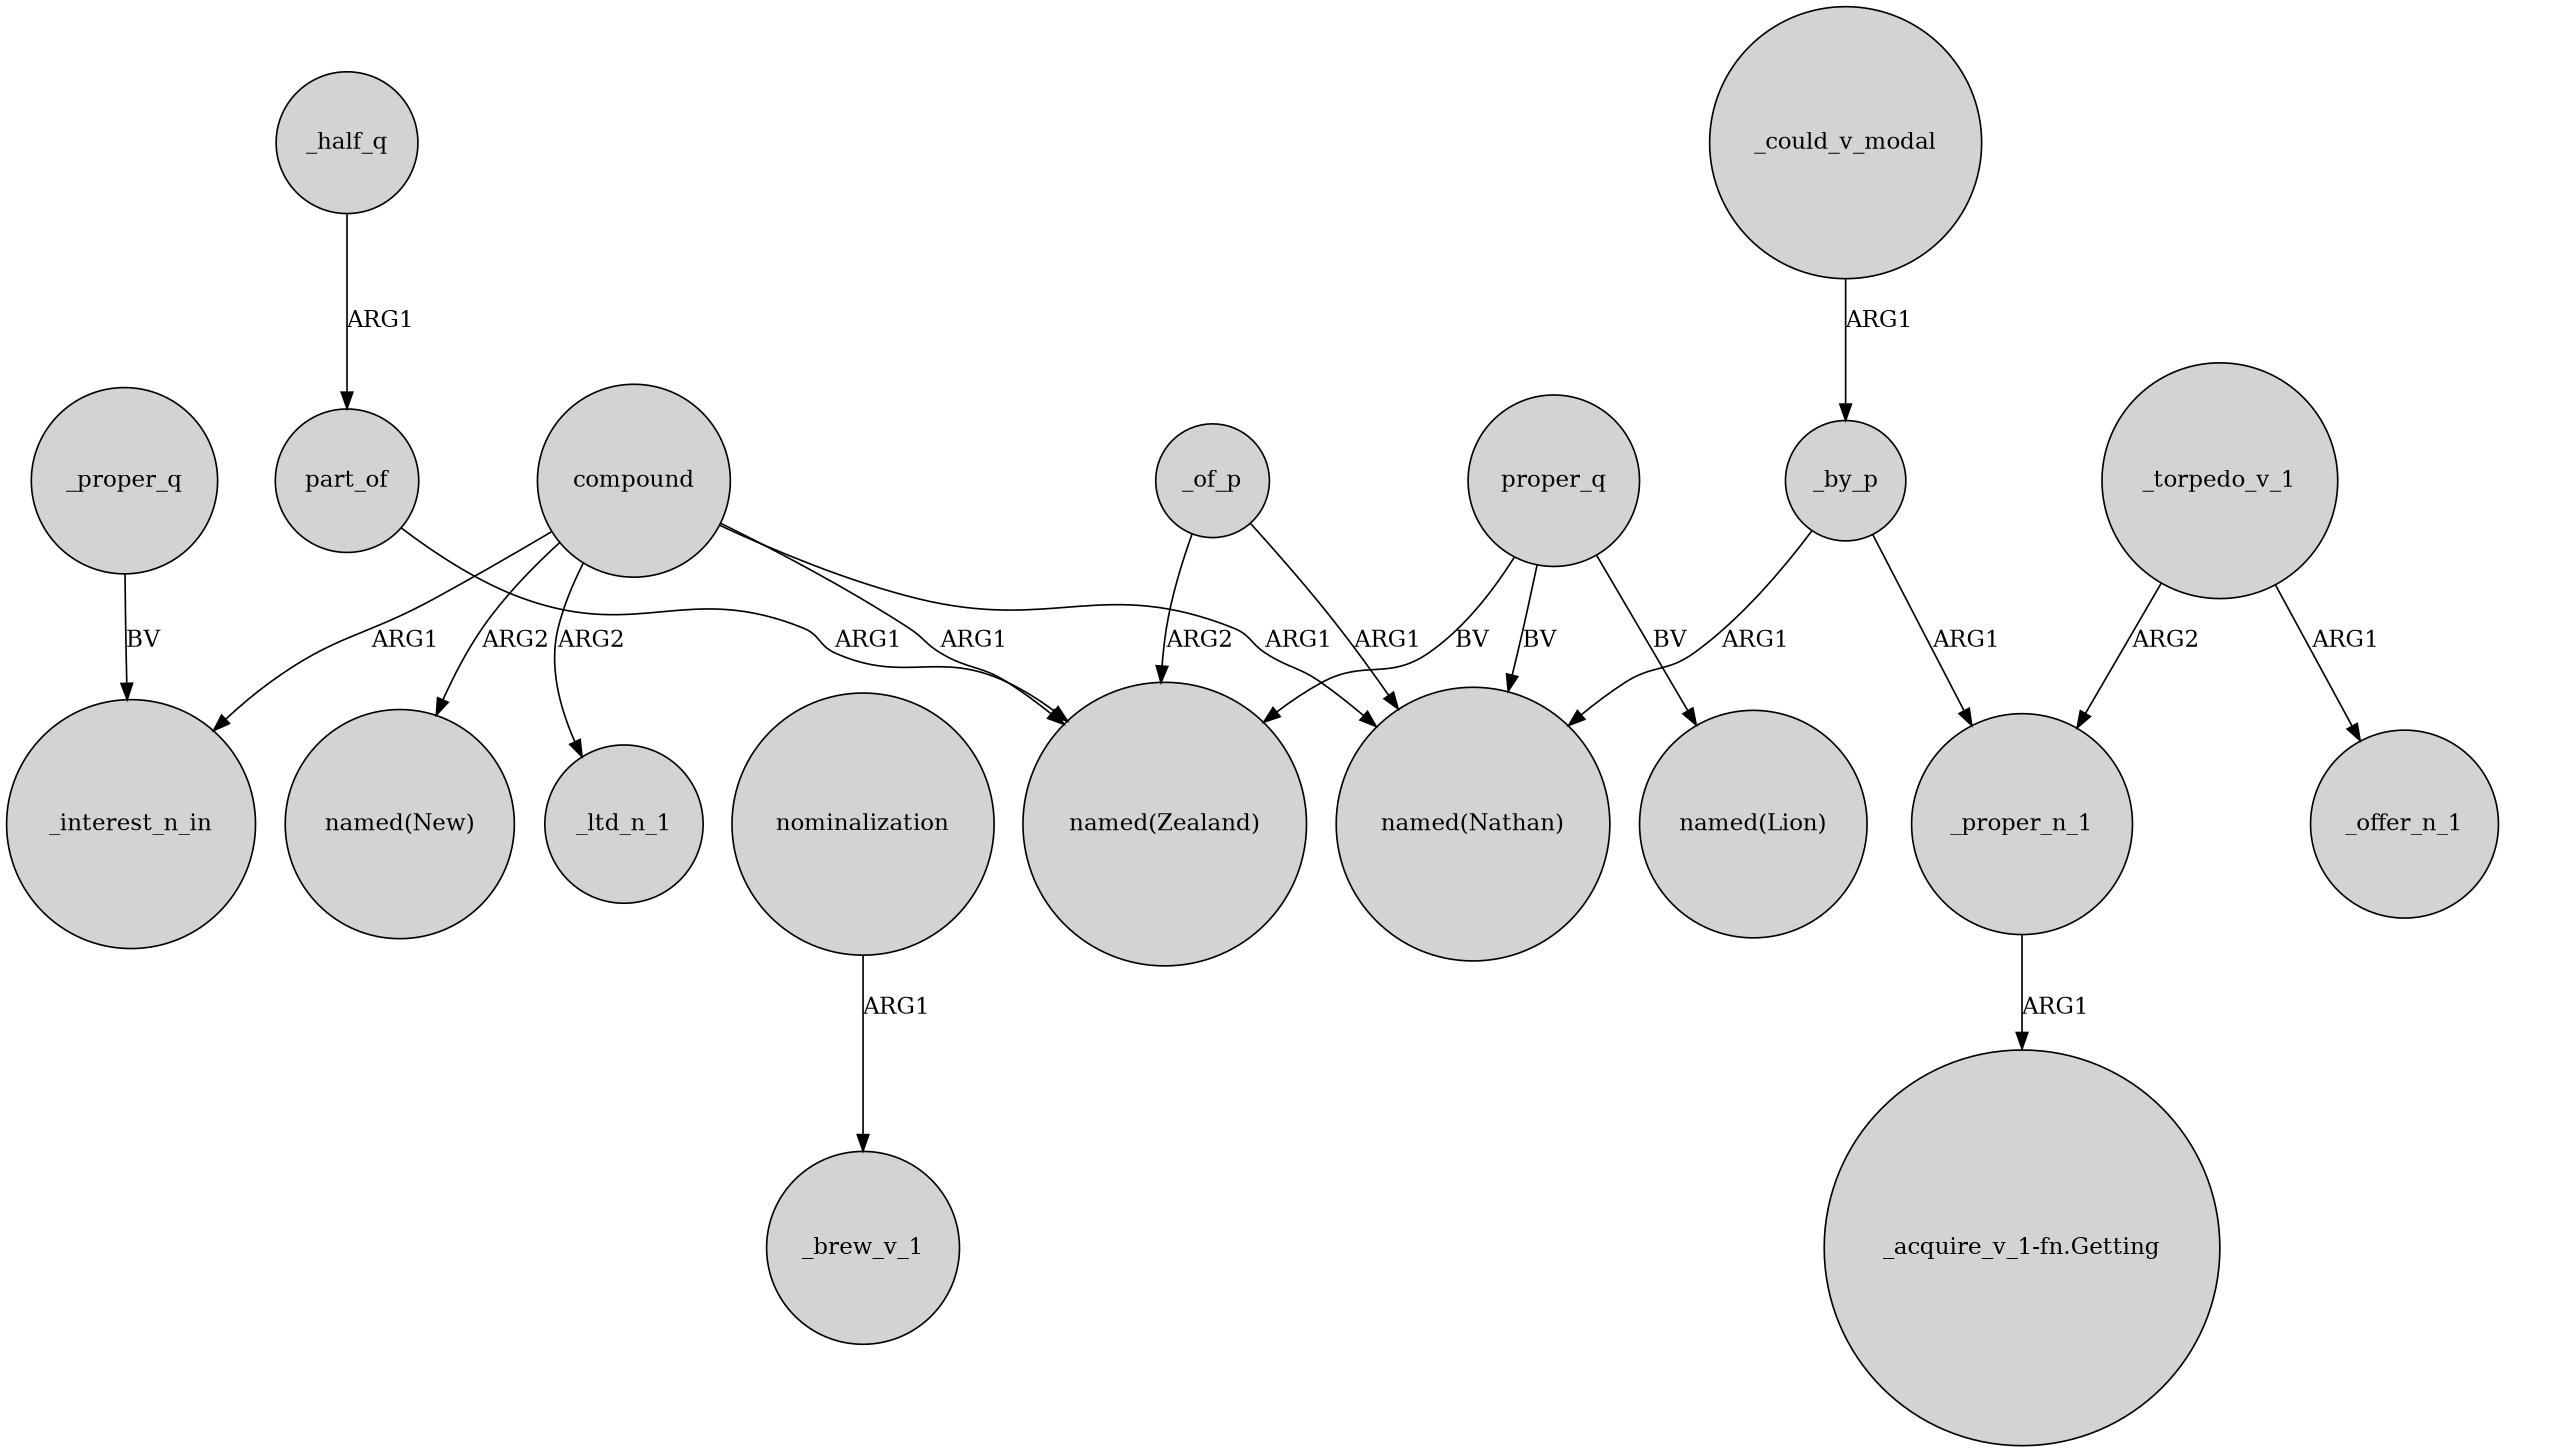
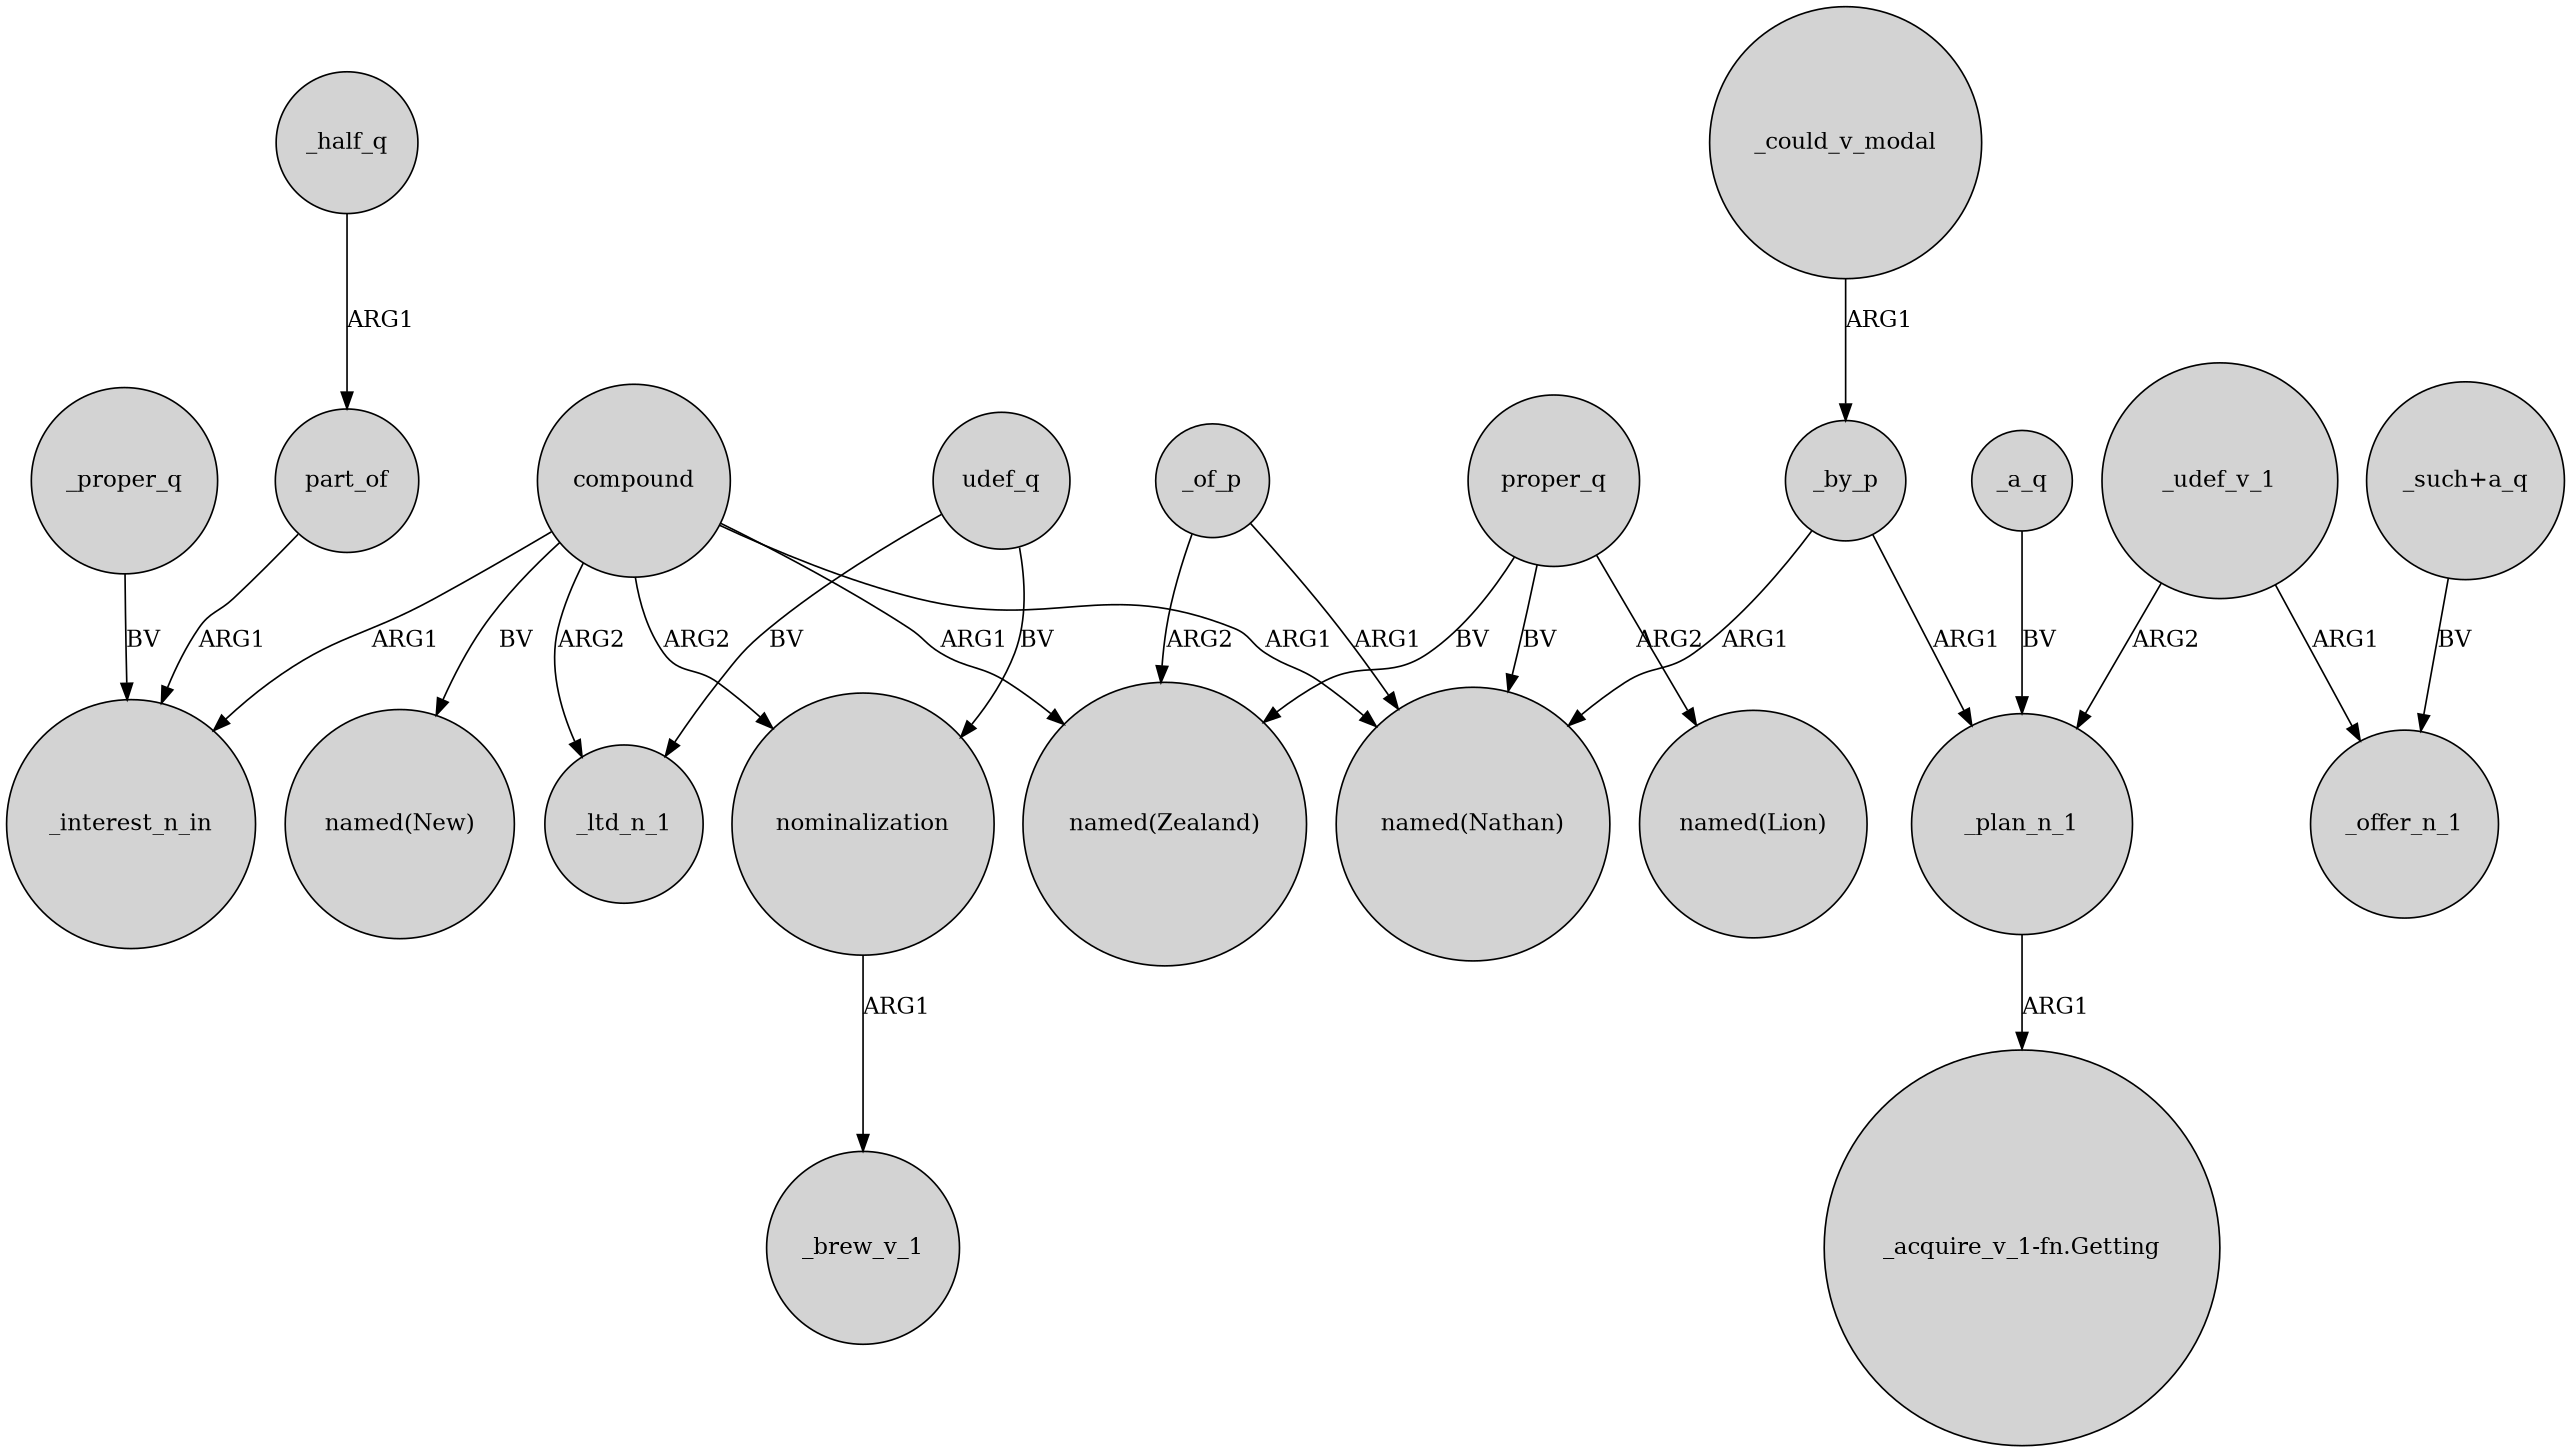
none -> (1002, 481)
none -> (2022, 481)
(2220, 481) -> (2220, 481)
none -> (2465, 481)
(729, 610) -> (225, 605)
(516, 641) -> (516, 641)
(1670, 641) -> (1670, 641)
none -> (677, 665)
(2022, 824) -> (2022, 824)
